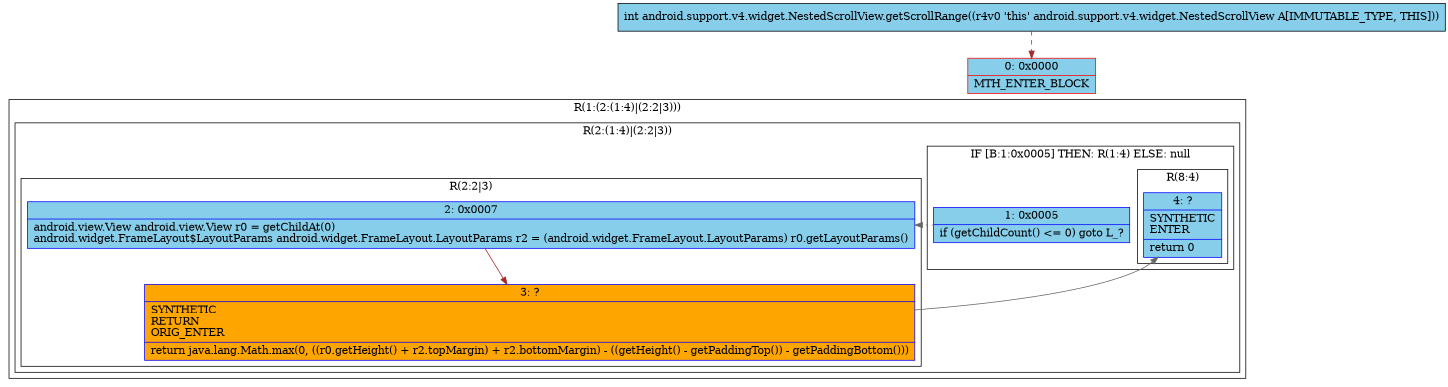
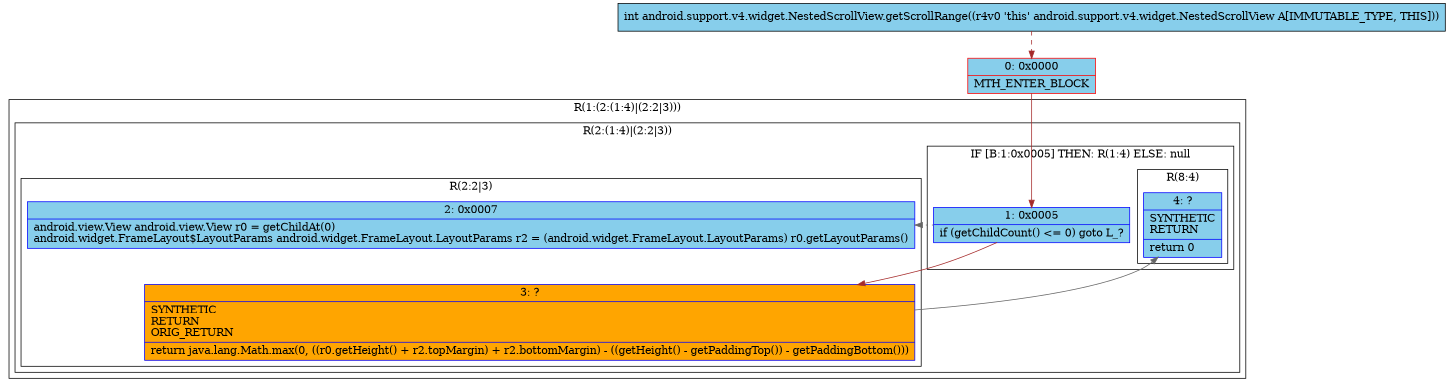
none -> (1032, 141)
(1170, 230) -> (1174, 230)
(494, 263) -> (942, 264)
(187, 333) -> (192, 333)
